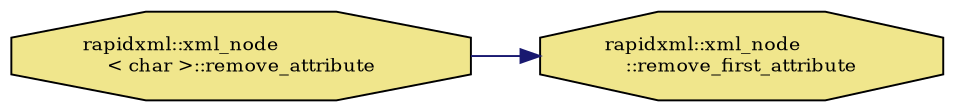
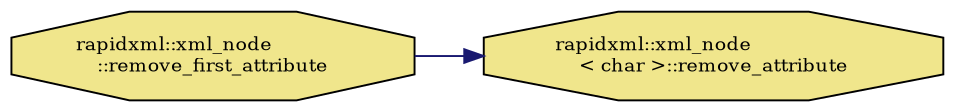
(496, 56) -> (440, 56)
